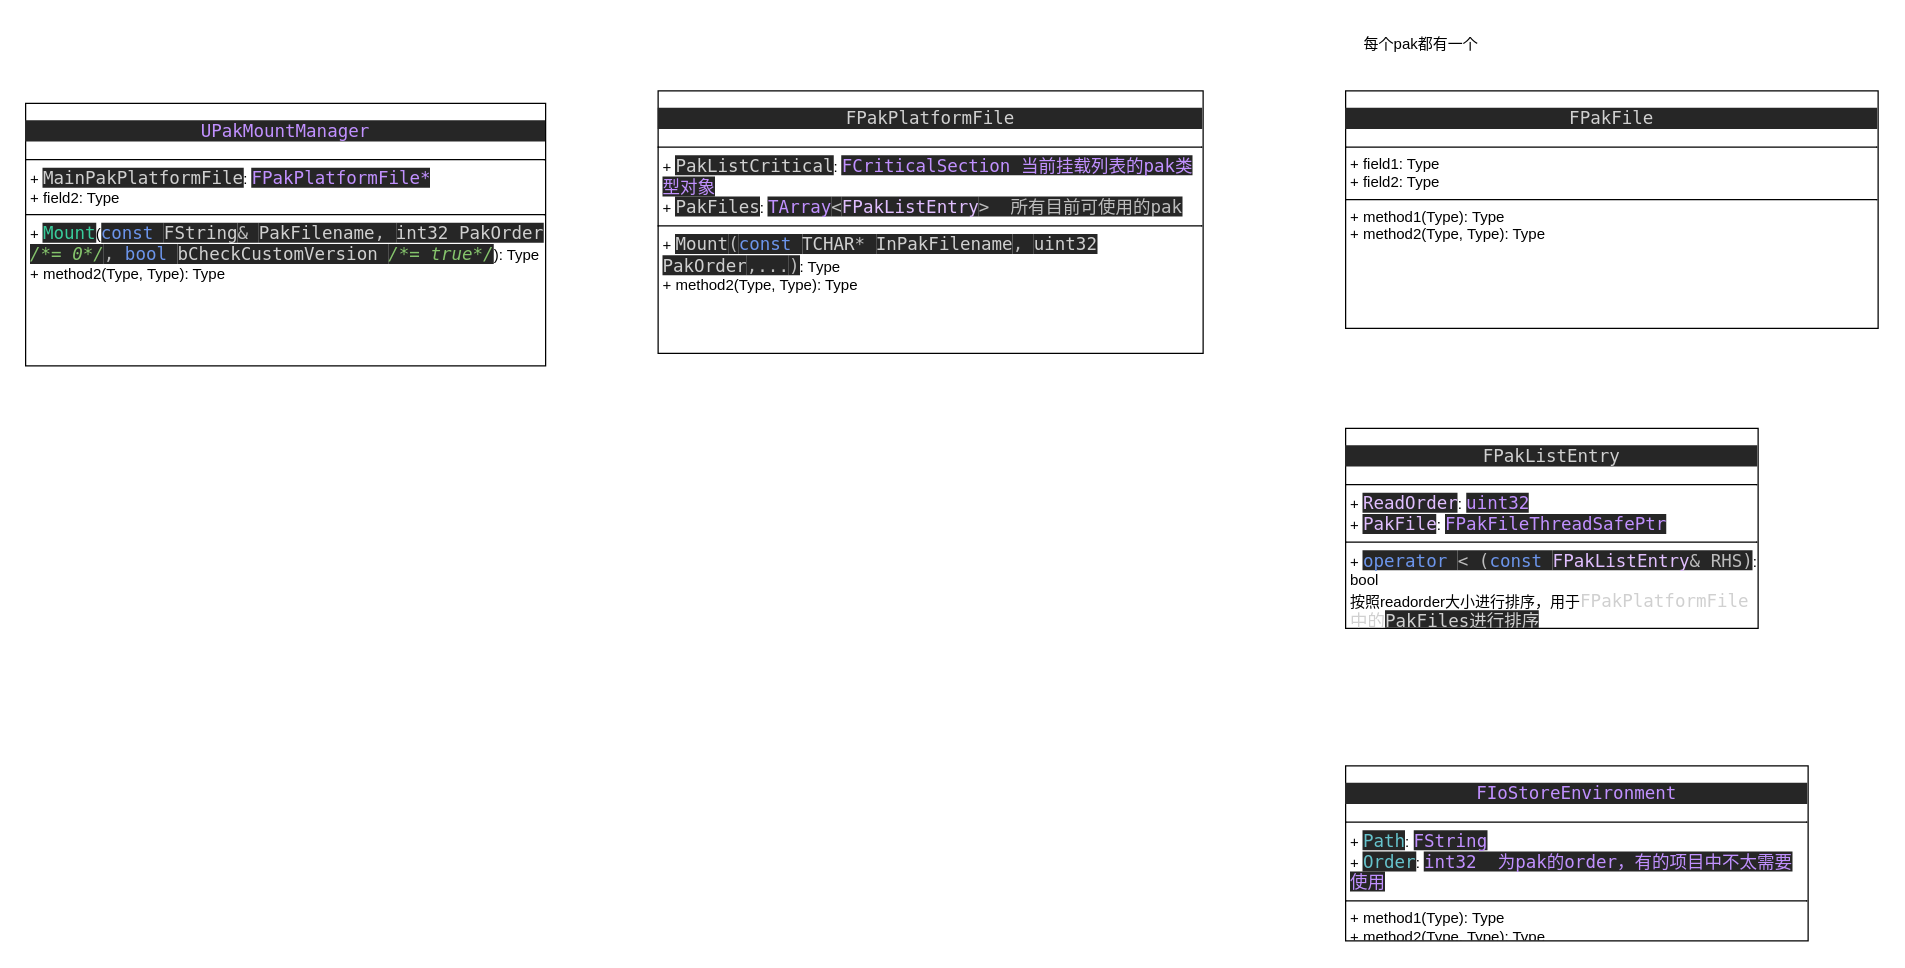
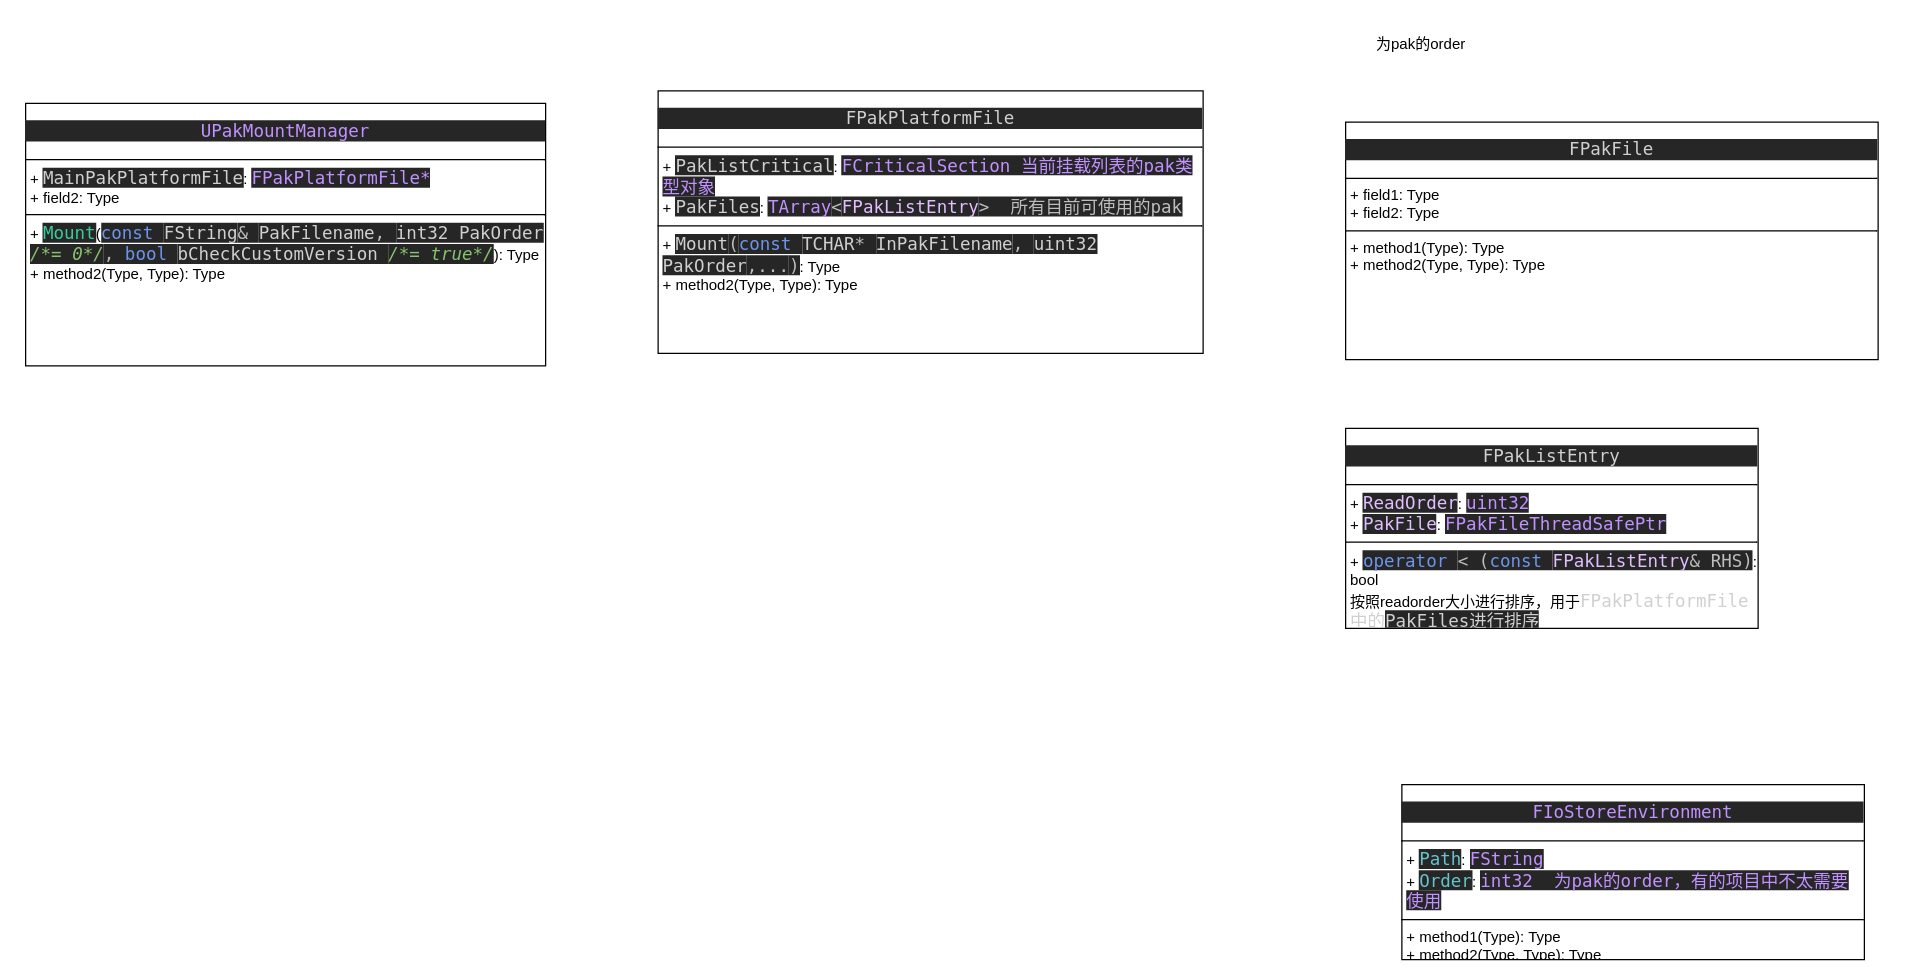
(1421, 44) -> (1421, 44)
(1612, 209) -> (1612, 241)
(1577, 853) -> (1633, 872)
